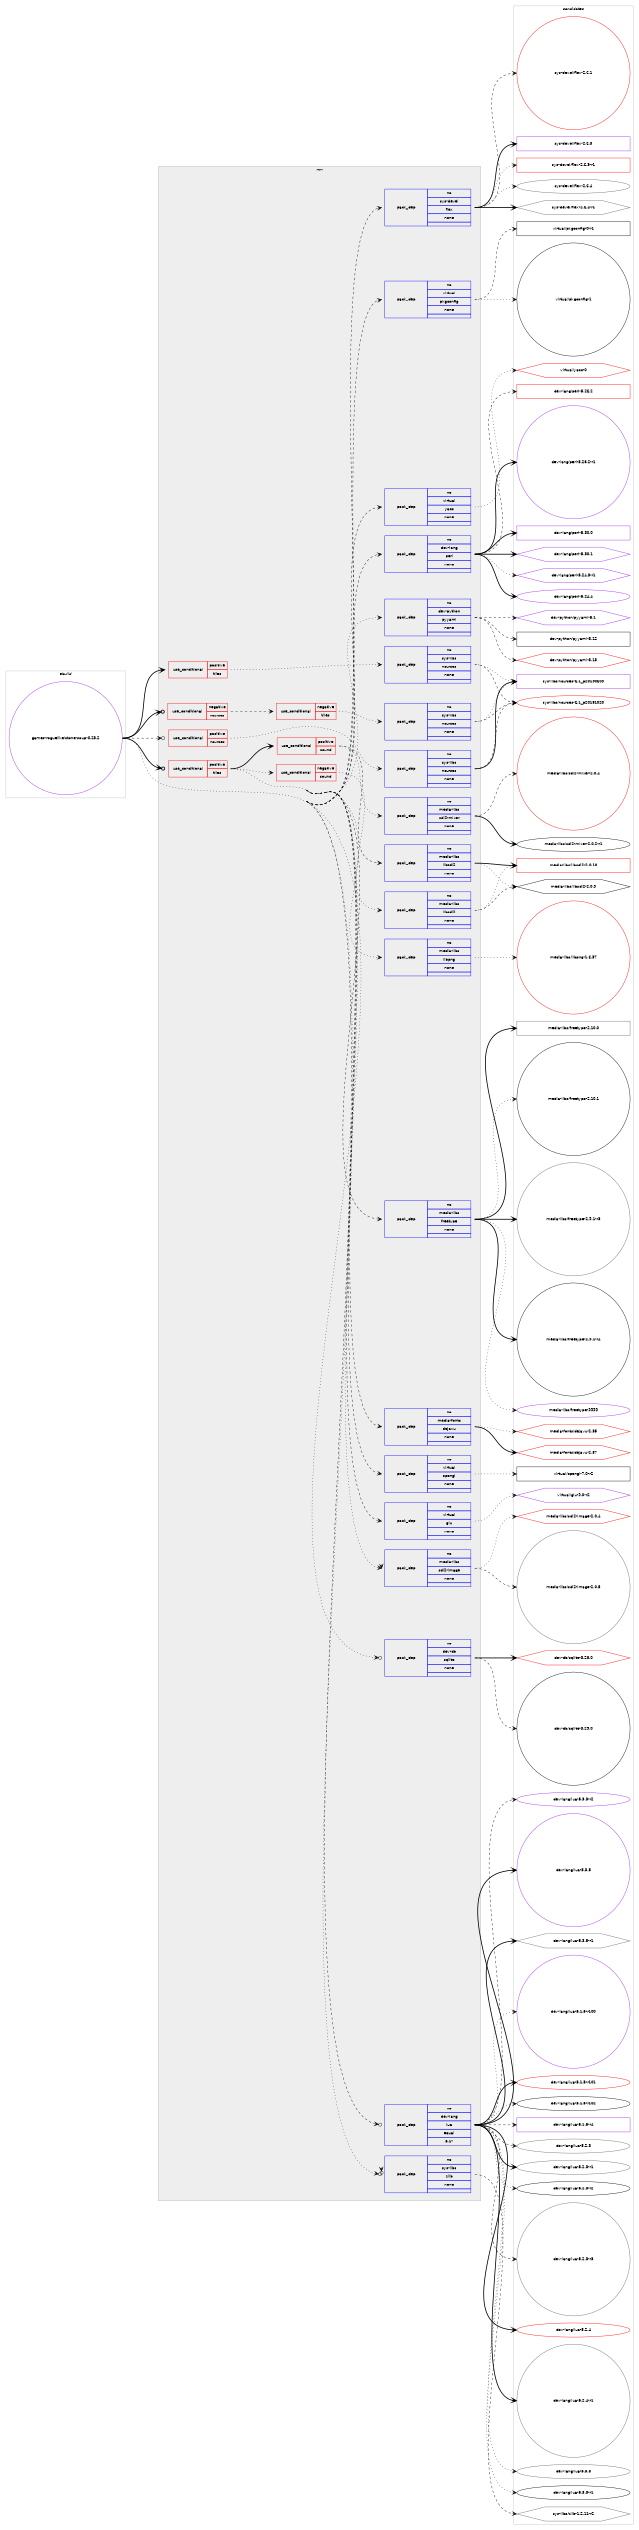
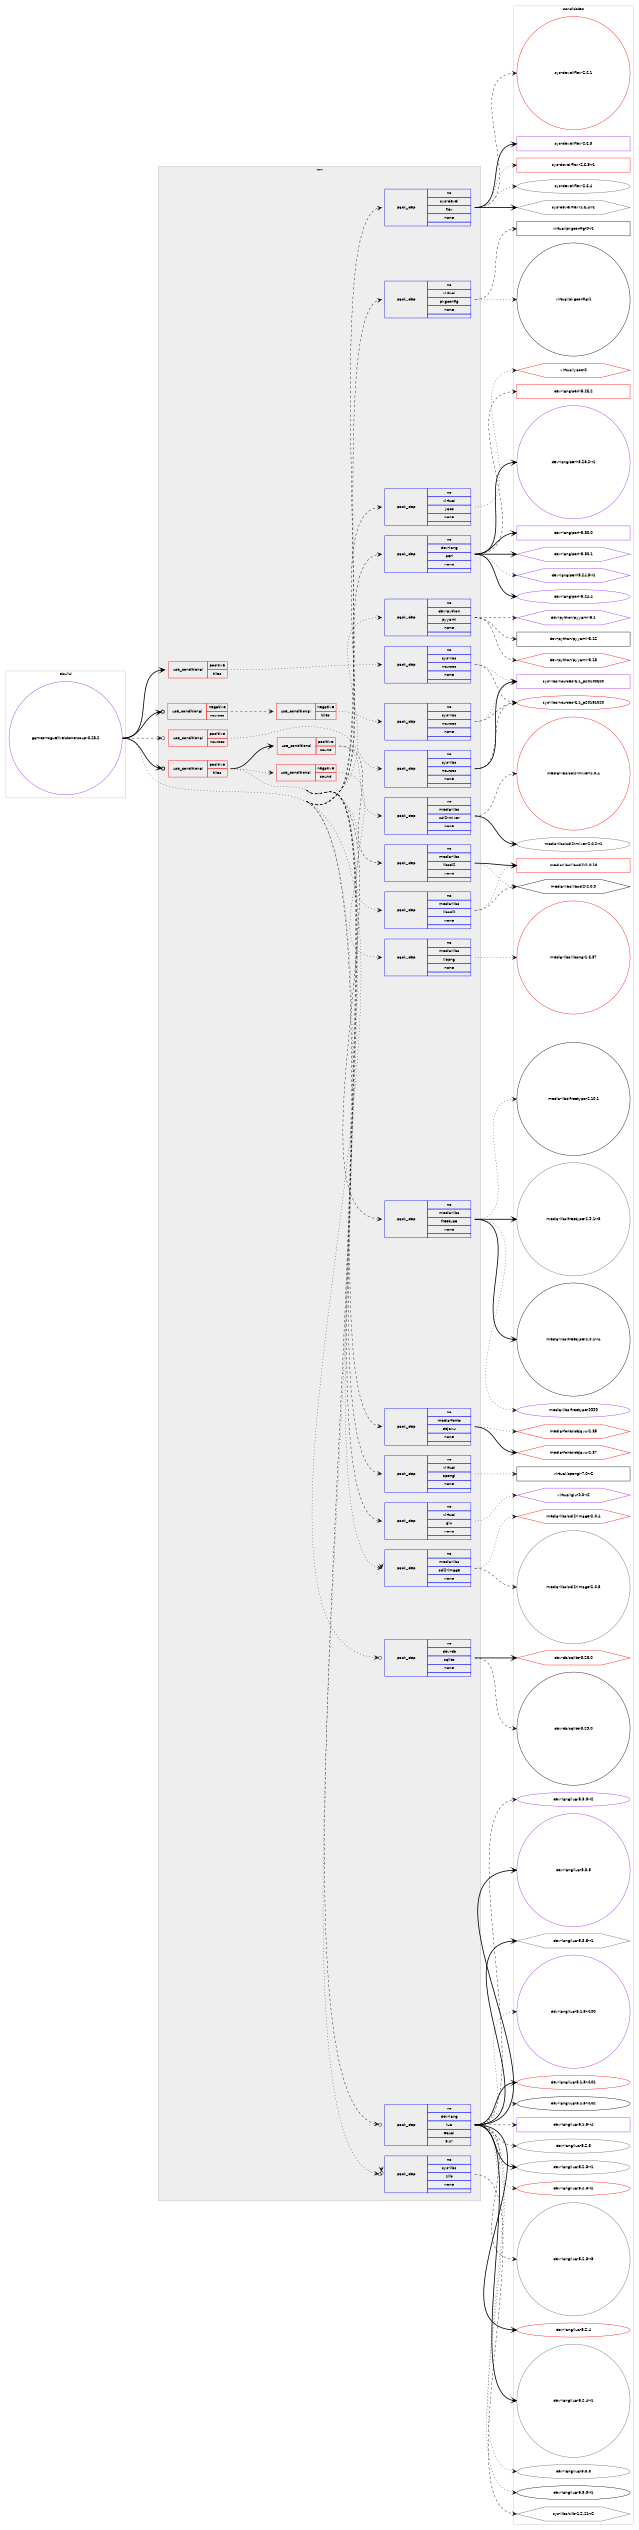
(573, 844) -> (573, 844)
(573, 1028) -> none
(573, 2189) -> (573, 2189)
